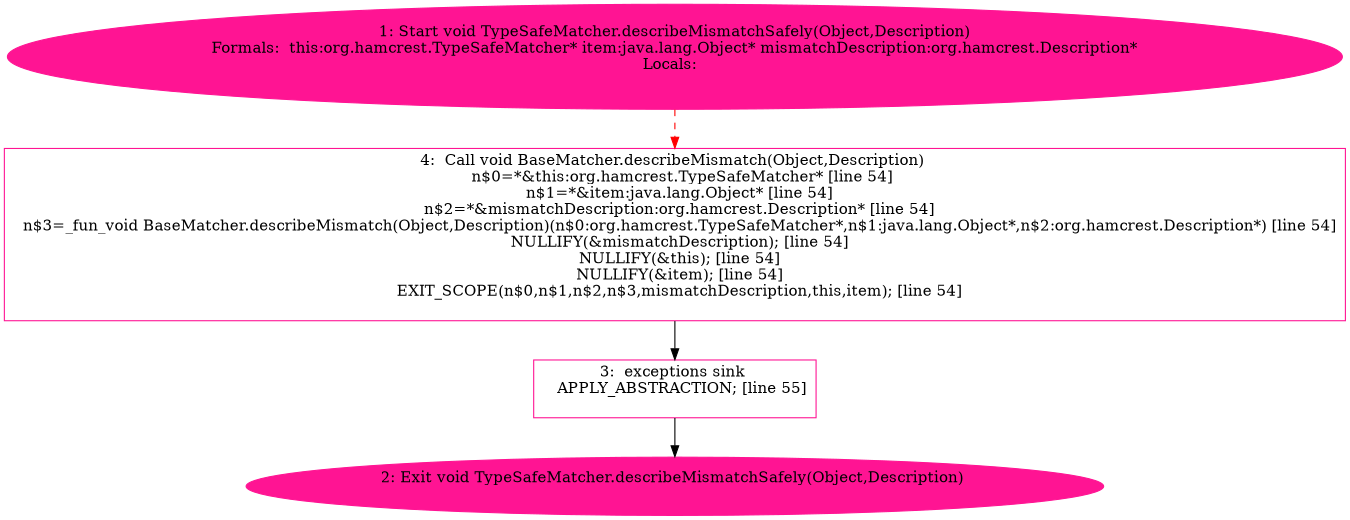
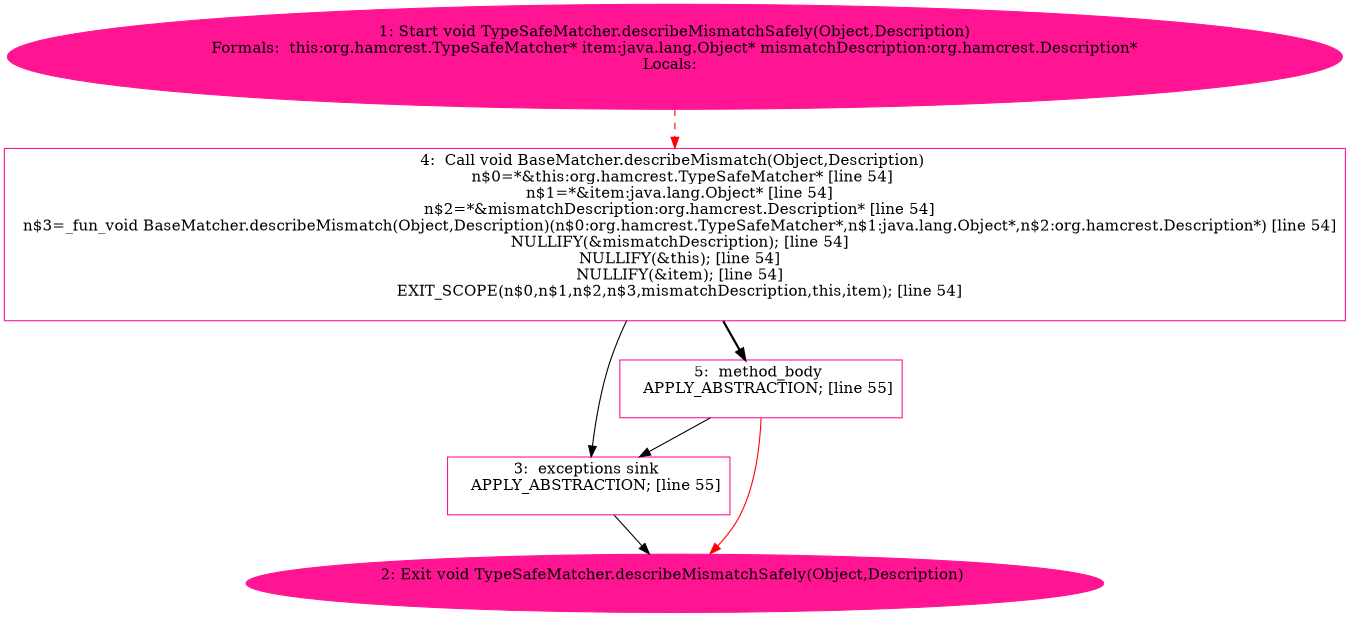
none -> (761, 389)
